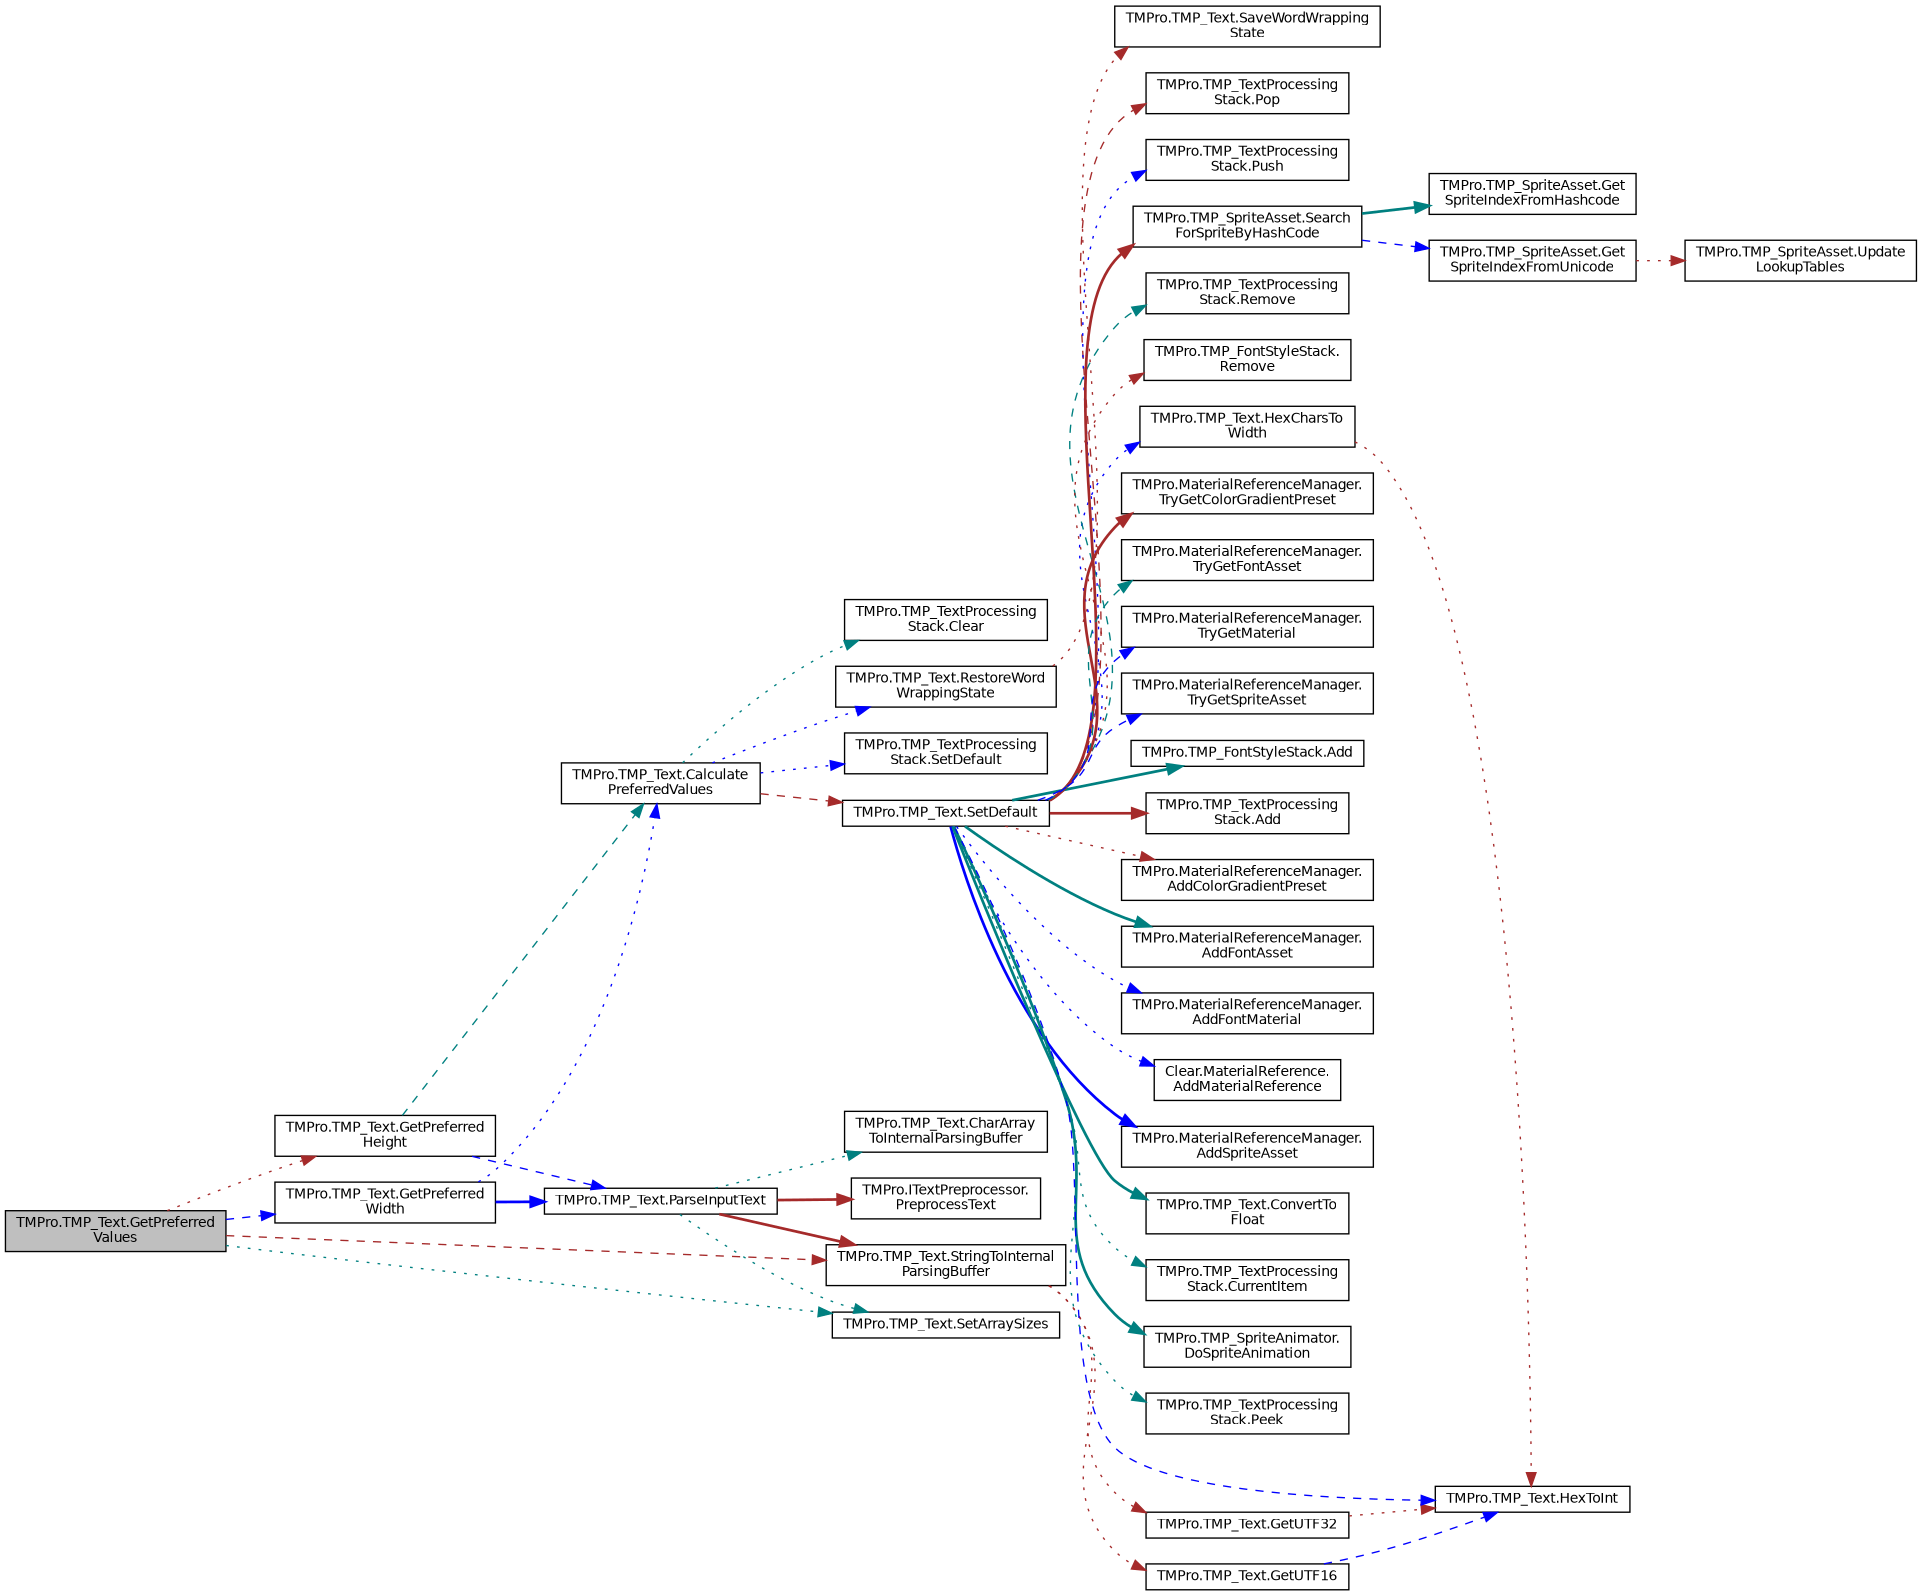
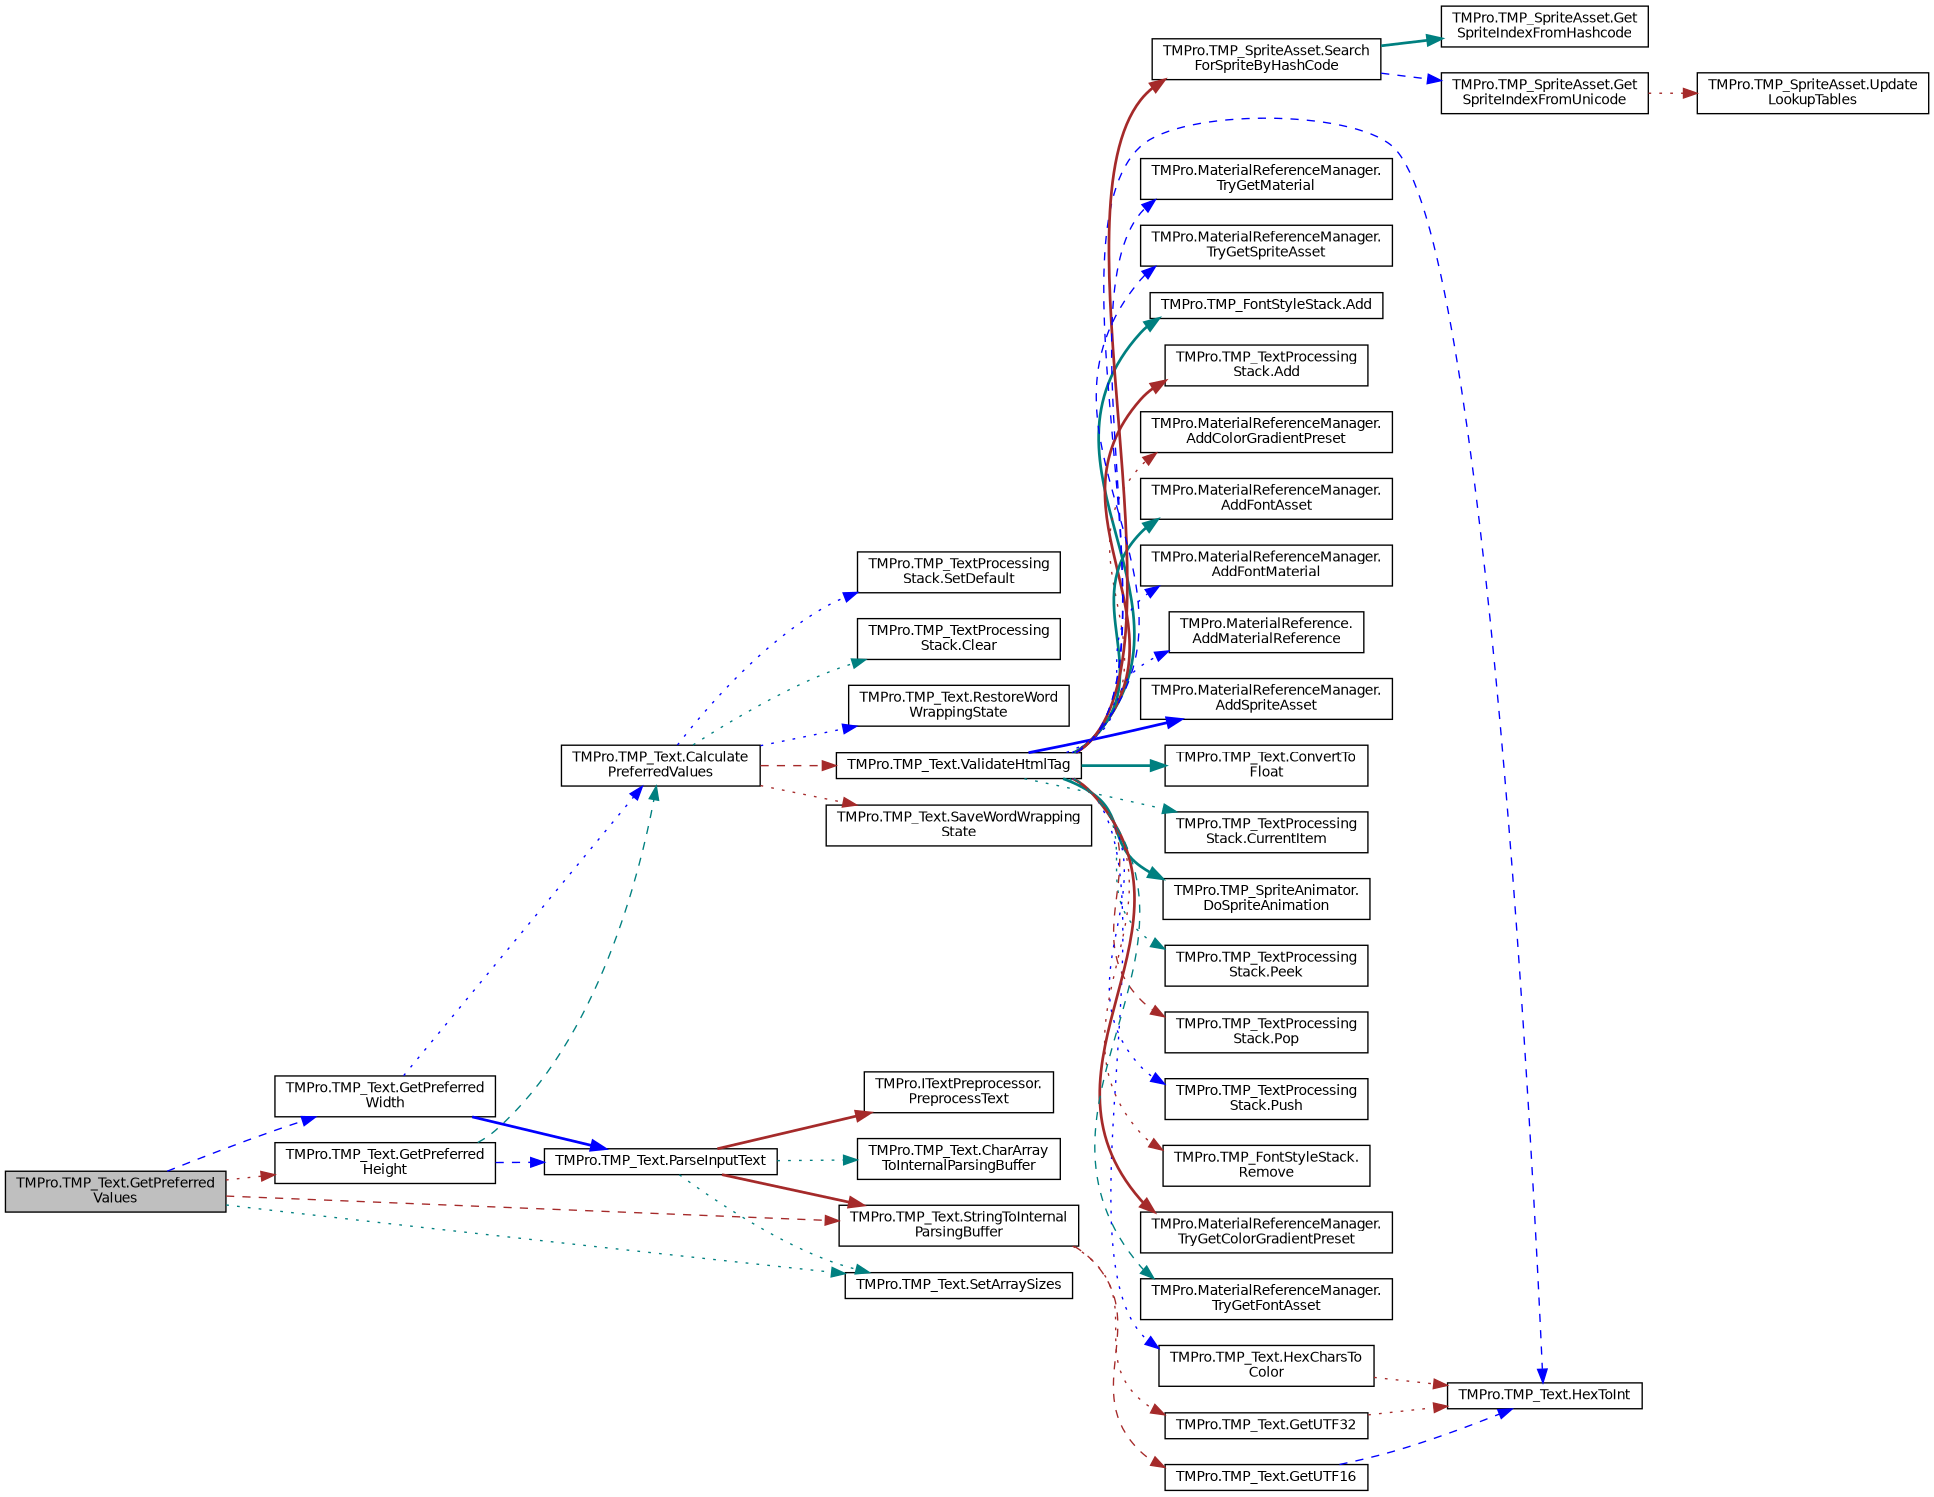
(1247, 293) -> none
(1090, 363) -> (802, 794)
(1247, 427) -> (1267, 1366)
(946, 813) -> (959, 766)
(1247, 1080) -> (1267, 632)
(1084, 1457) -> (1114, 1377)
